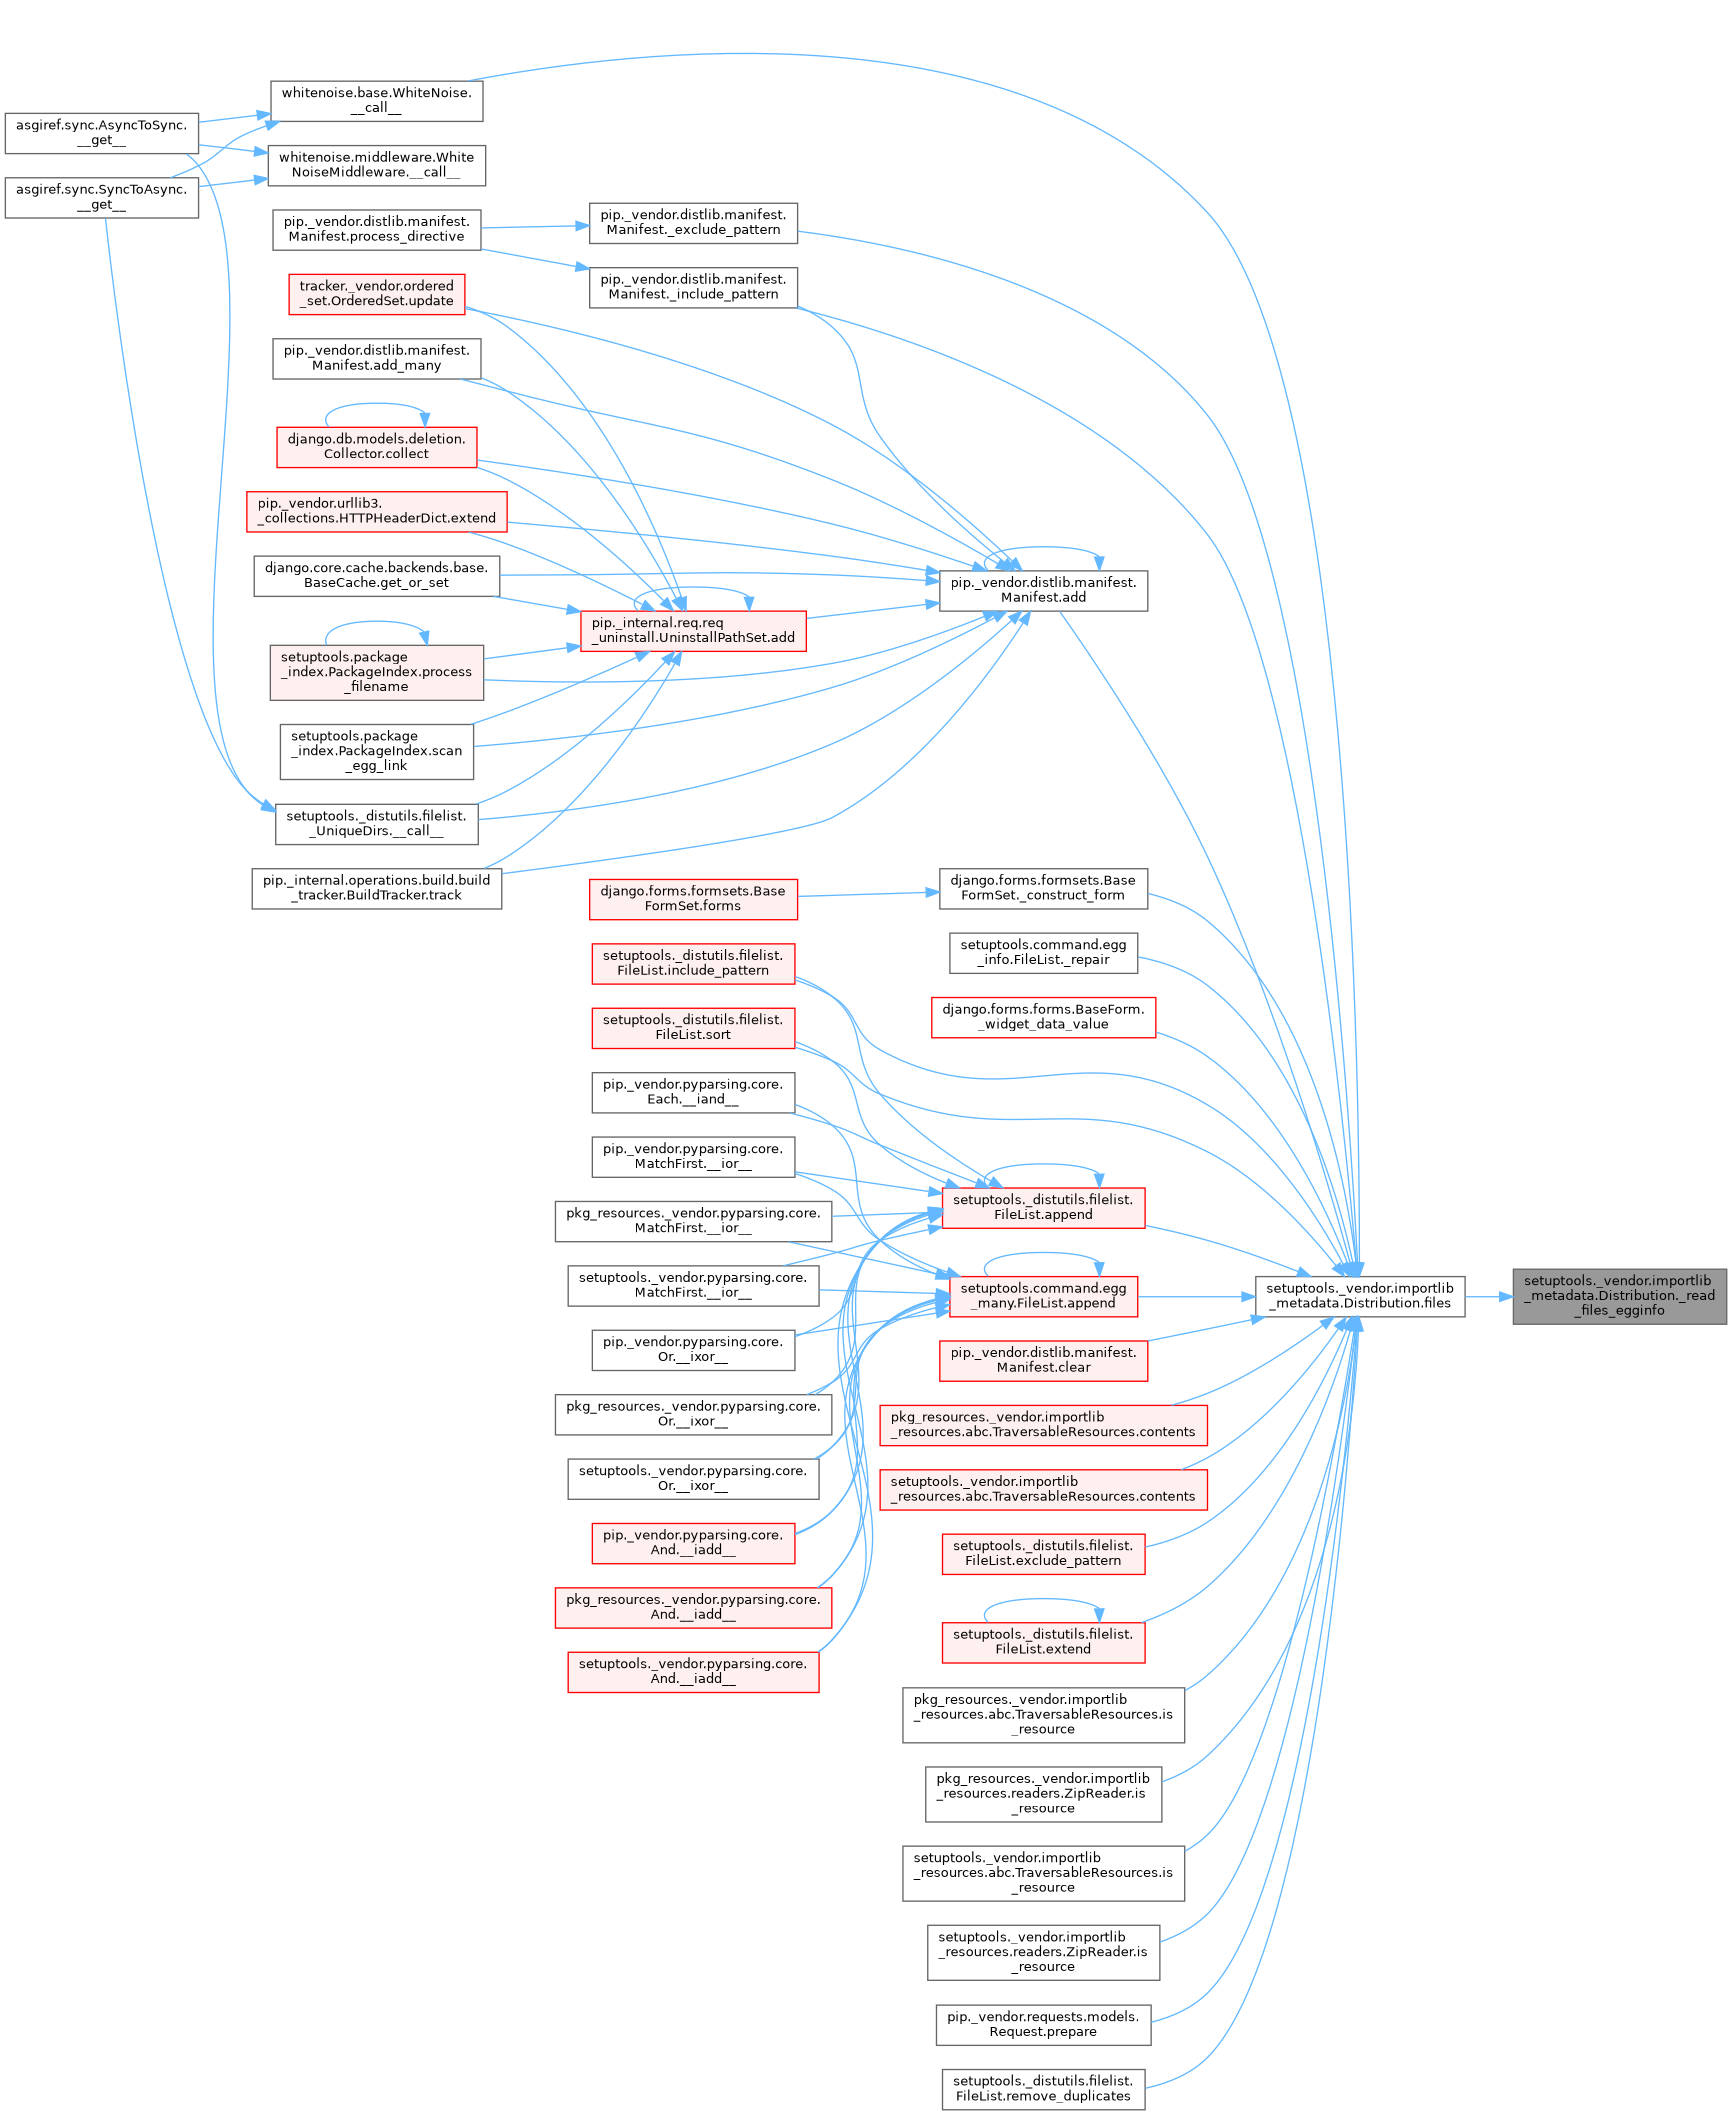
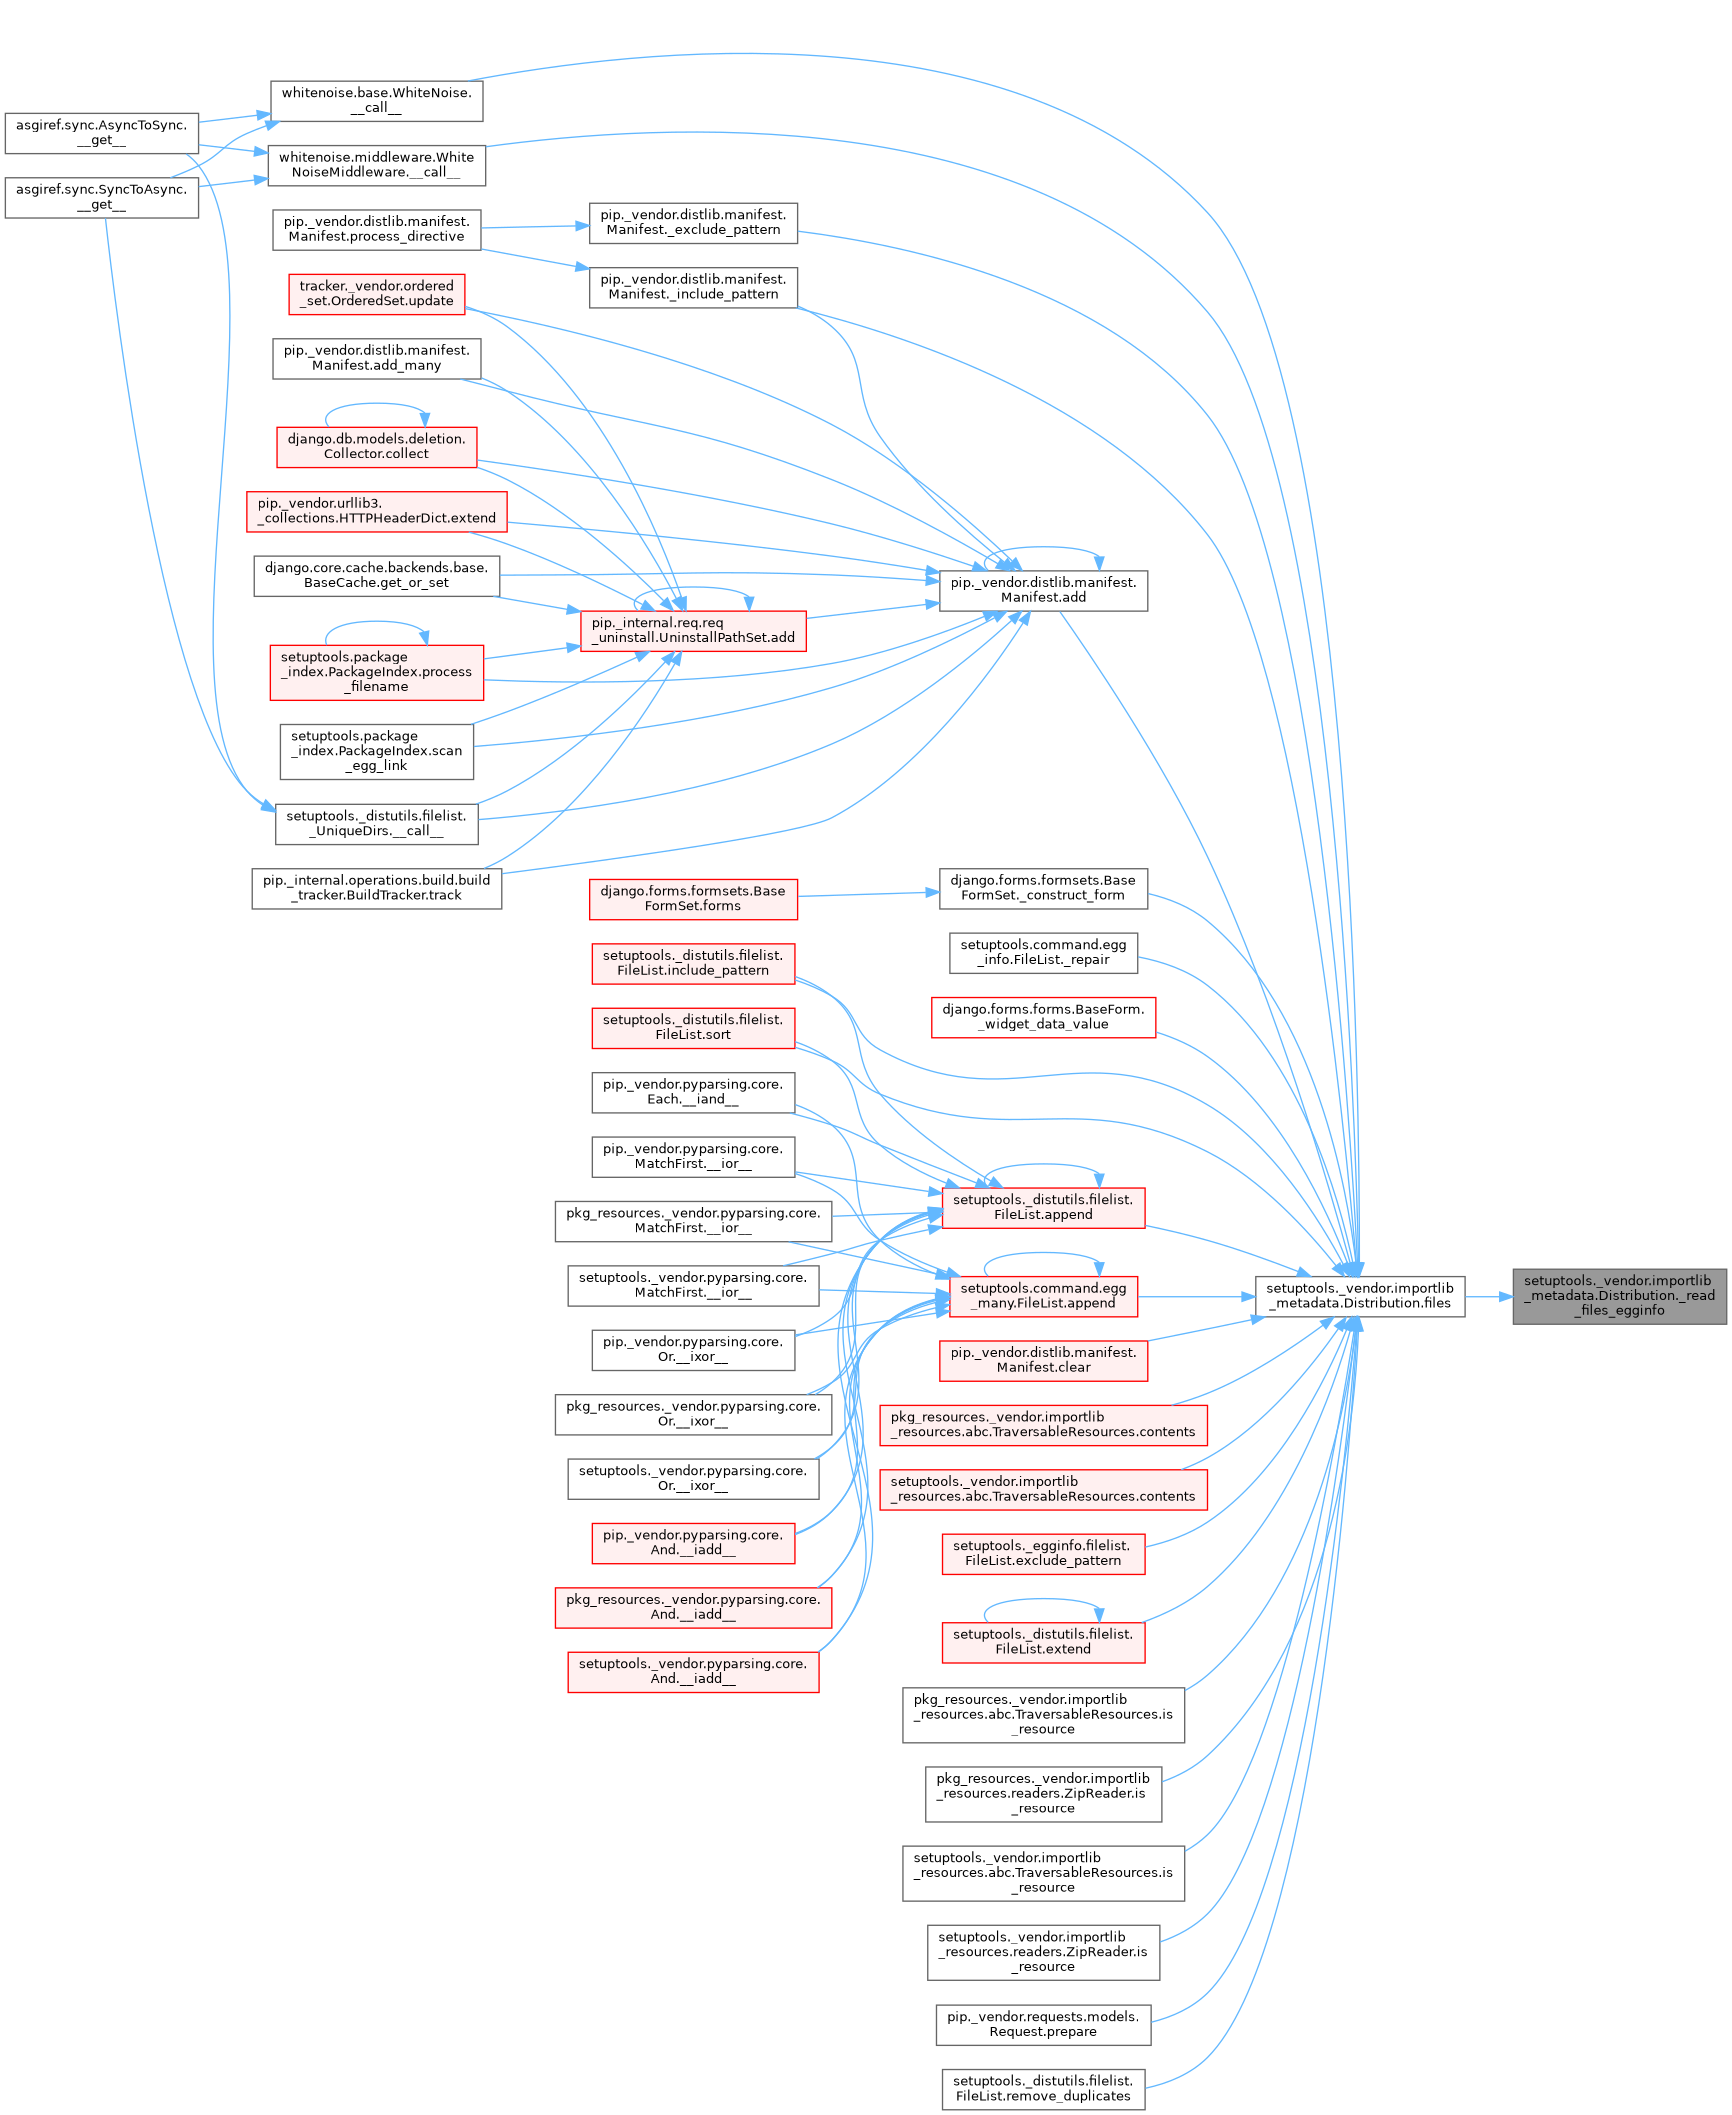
none -> (1254, 401)
(377, 673) -> (377, 673)
(1044, 1554) -> (1044, 1554)
